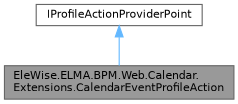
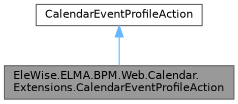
(119, 15) -> (119, 15)
